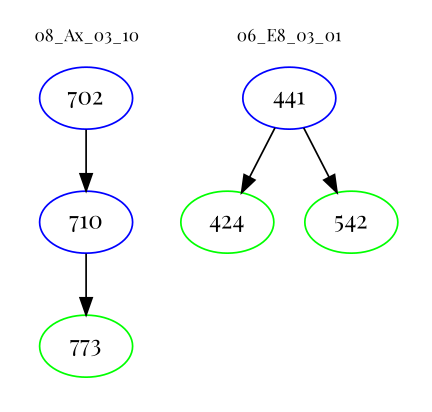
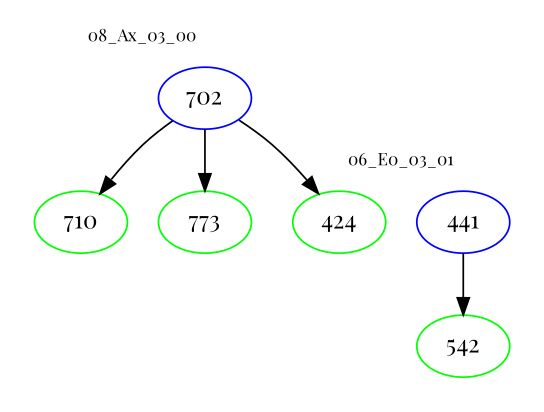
(87, 37) -> (143, 37)
(289, 37) -> (401, 161)
(262, 152) -> (290, 162)
(86, 222) -> (81, 222)
(86, 276) -> (205, 152)
